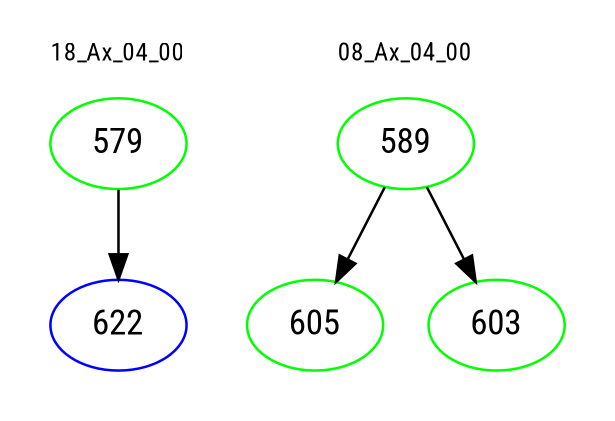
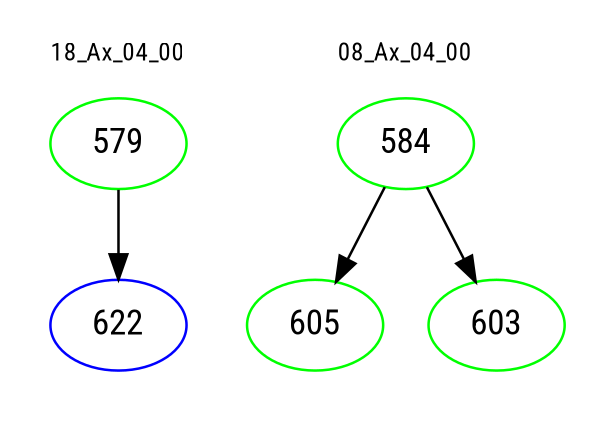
(406, 144) -> (406, 144)
